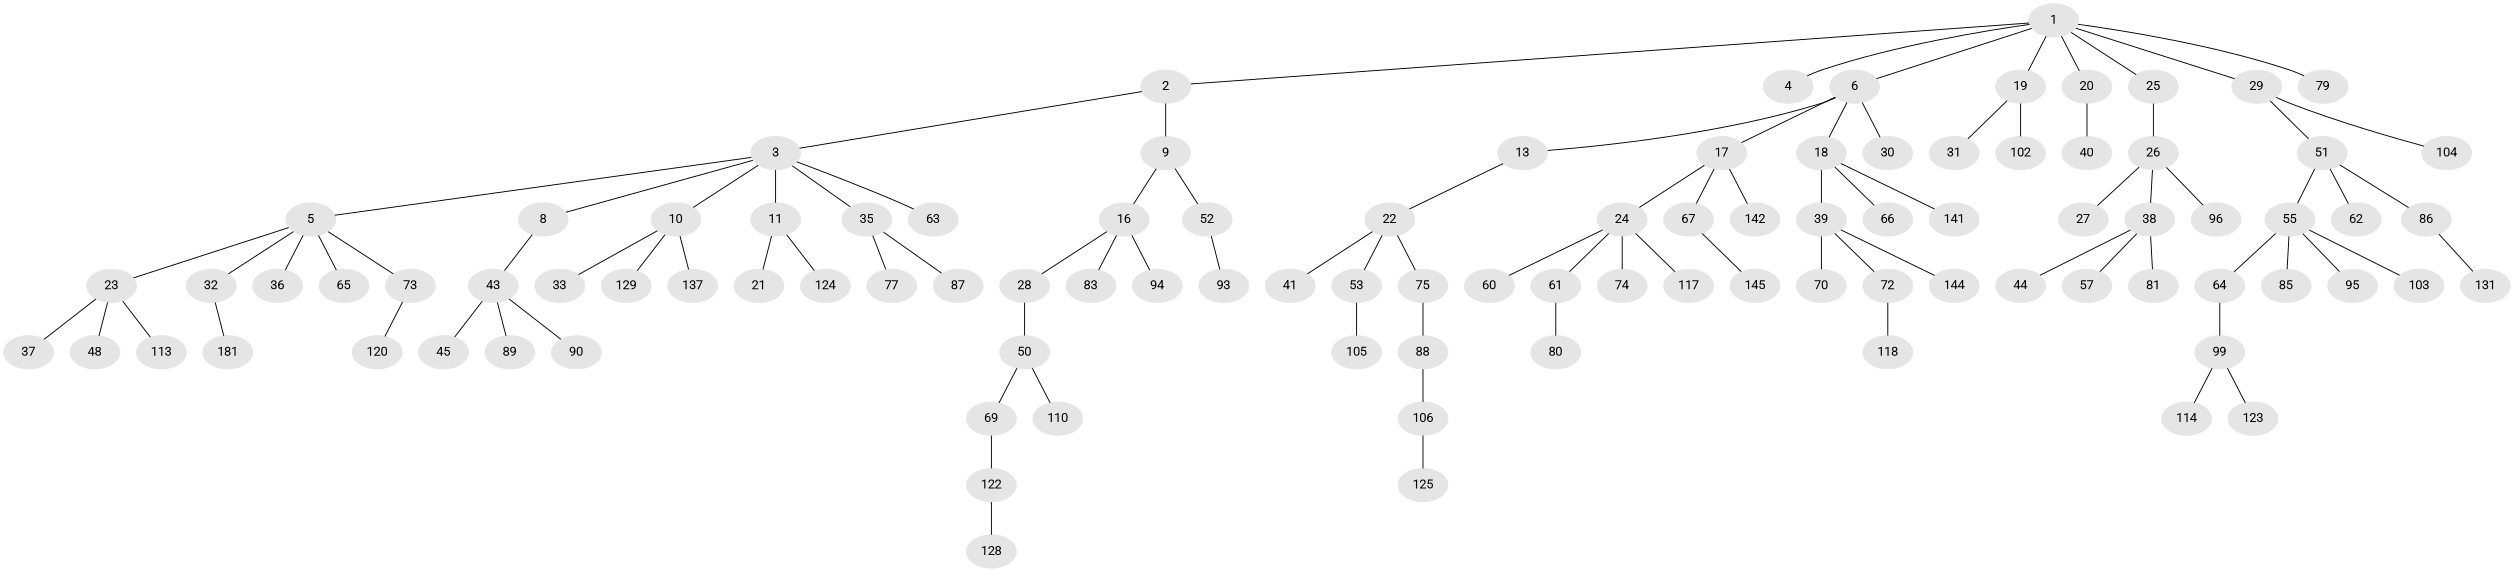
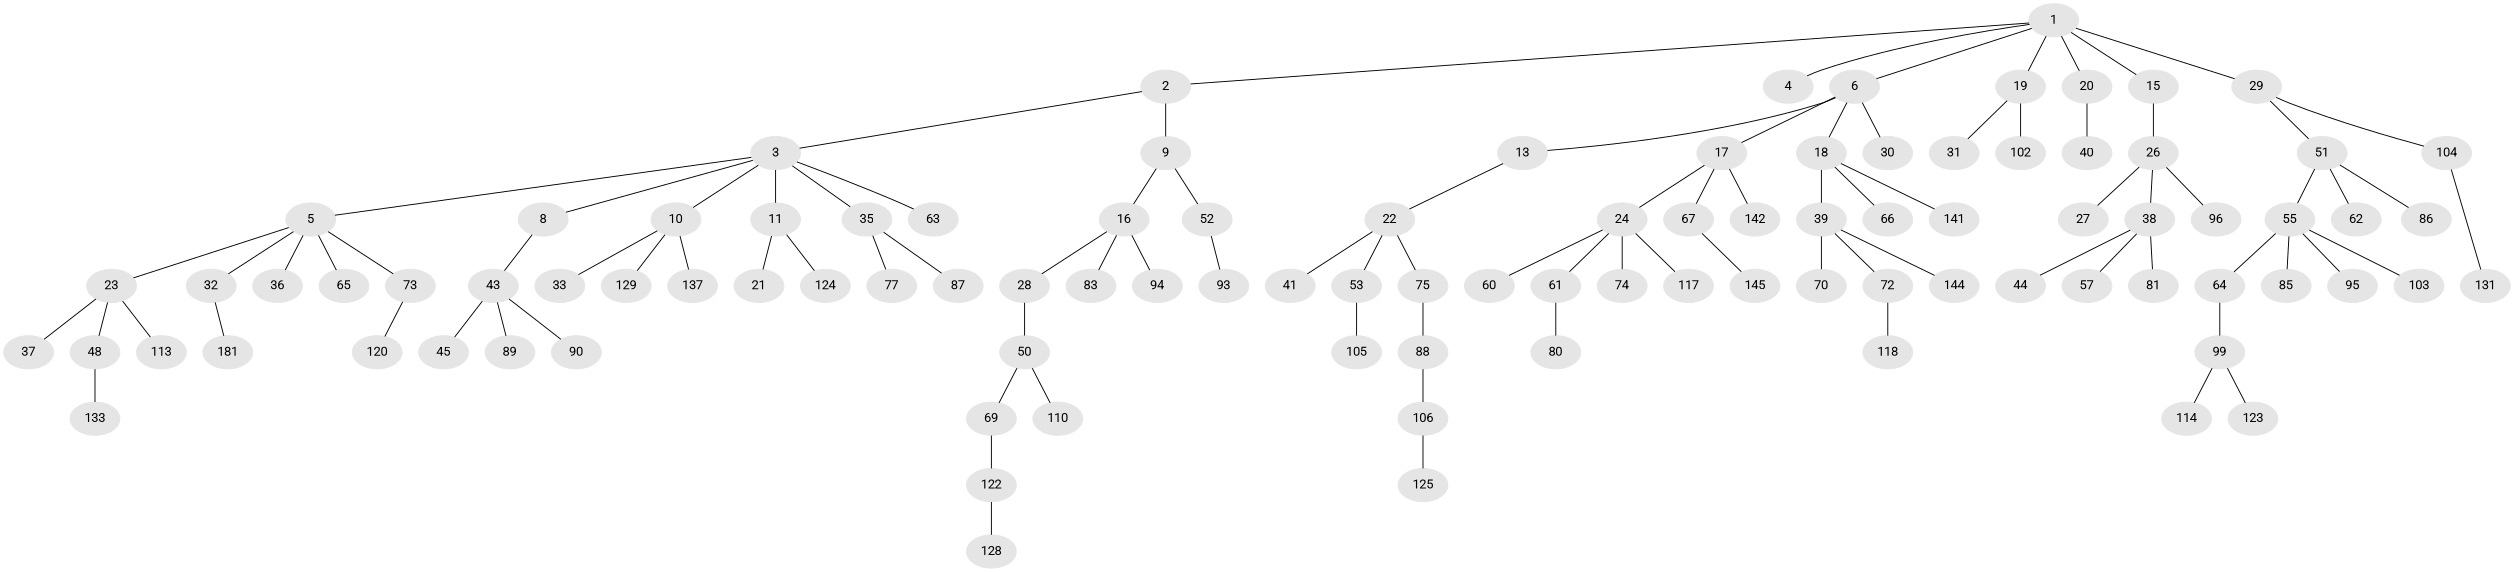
(2153, 87) -> (2153, 87)
(2323, 87) -> none
(2456, 253) -> (2466, 220)
none -> (95, 419)
